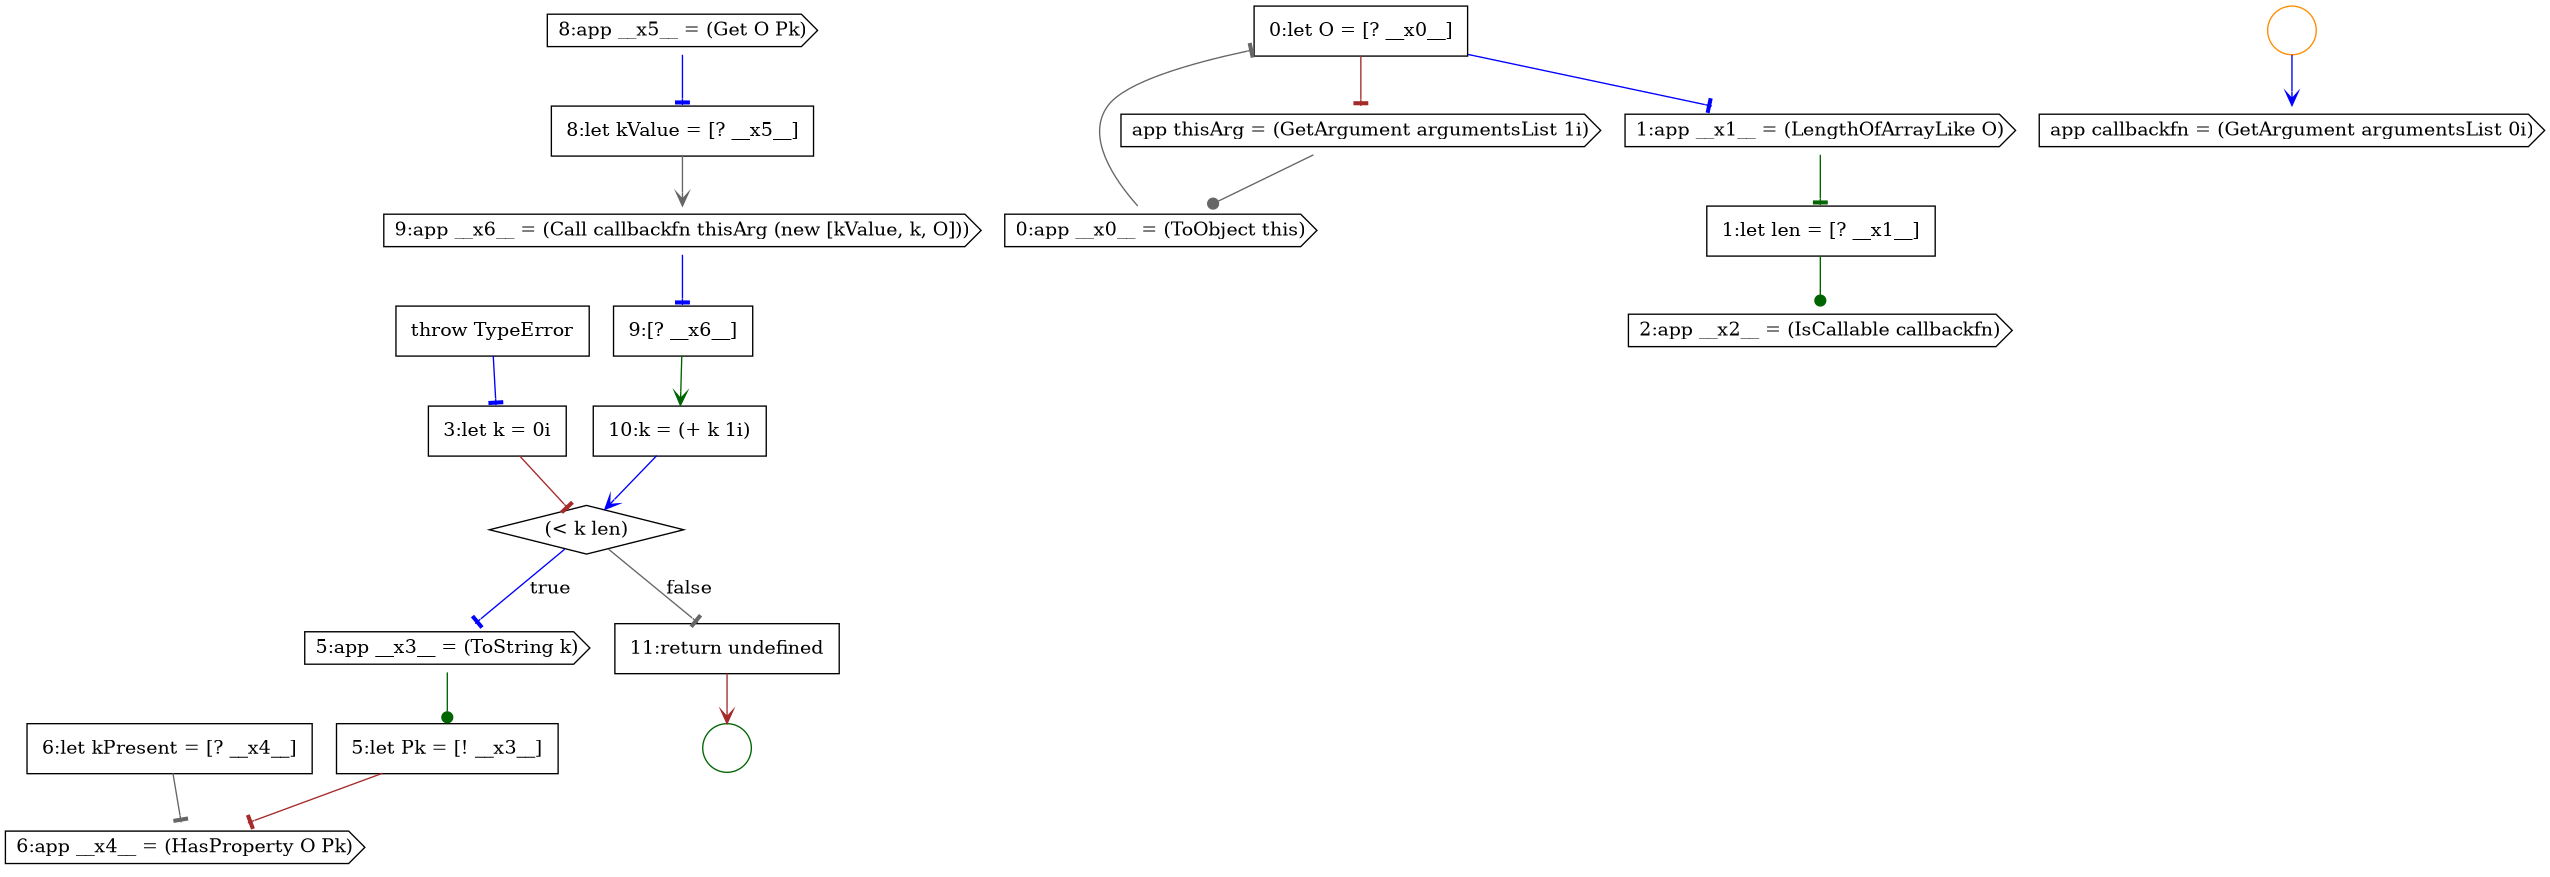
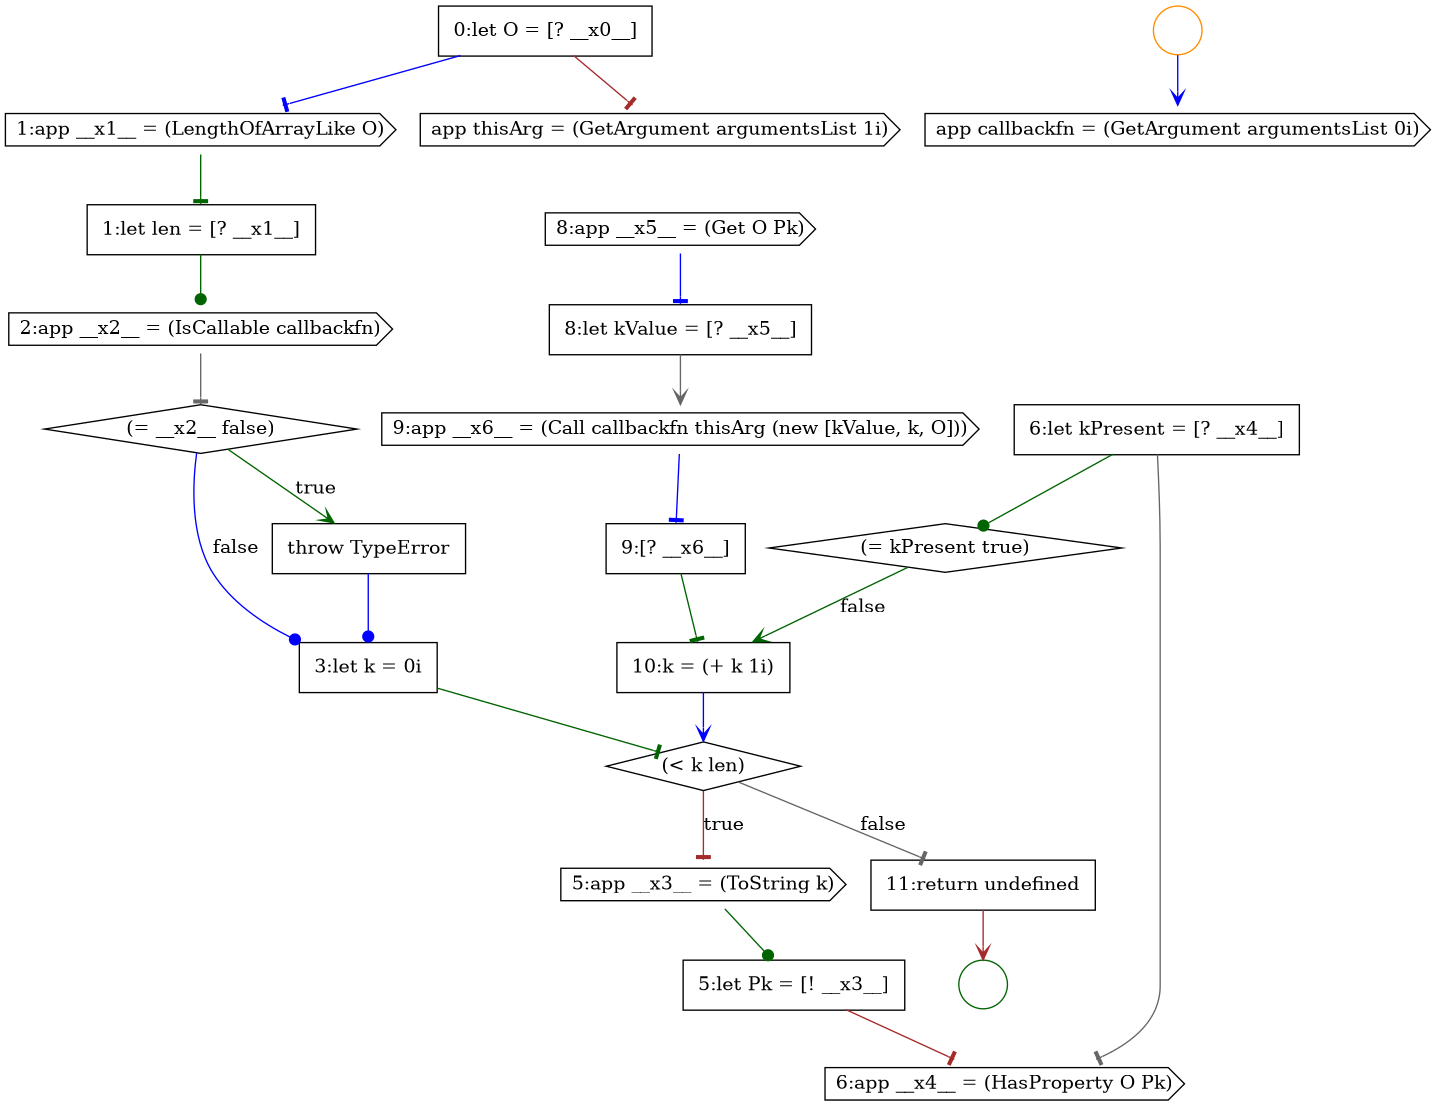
(1161, 230) -> none
(681, 374) -> (688, 604)
(494, 377) -> (368, 602)
none -> (201, 429)
(542, 480) -> (545, 719)
none -> (945, 548)
(523, 584) -> (703, 822)
